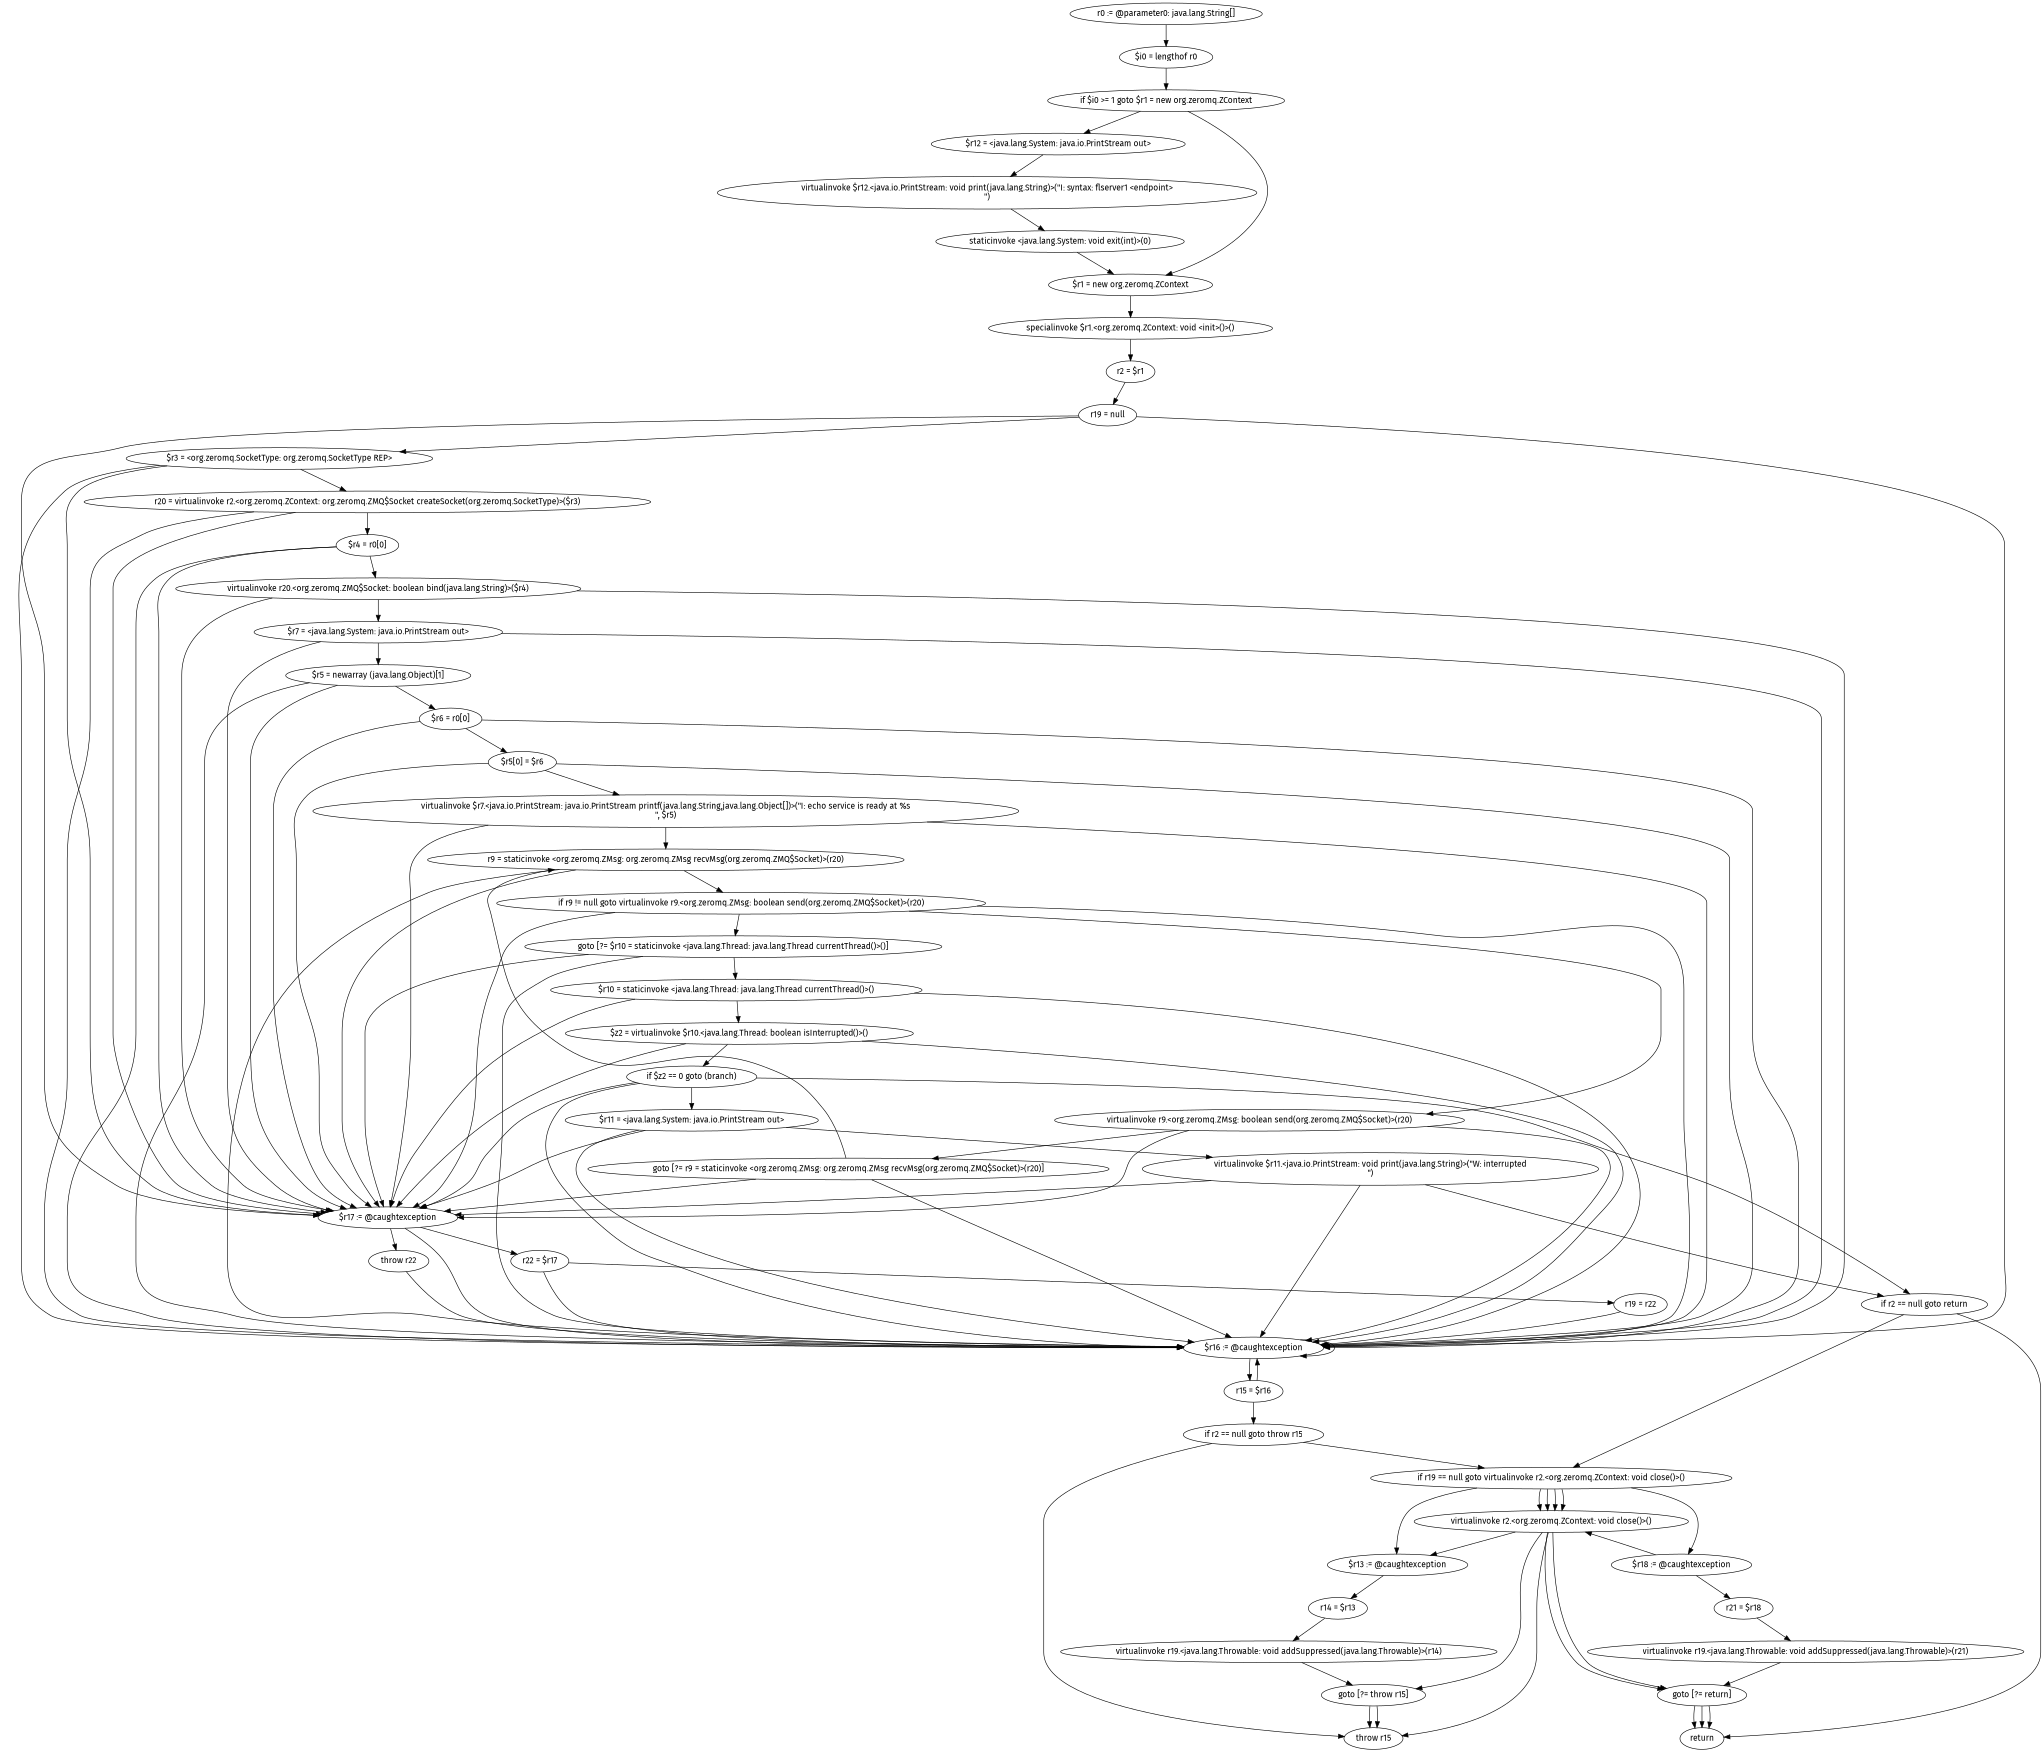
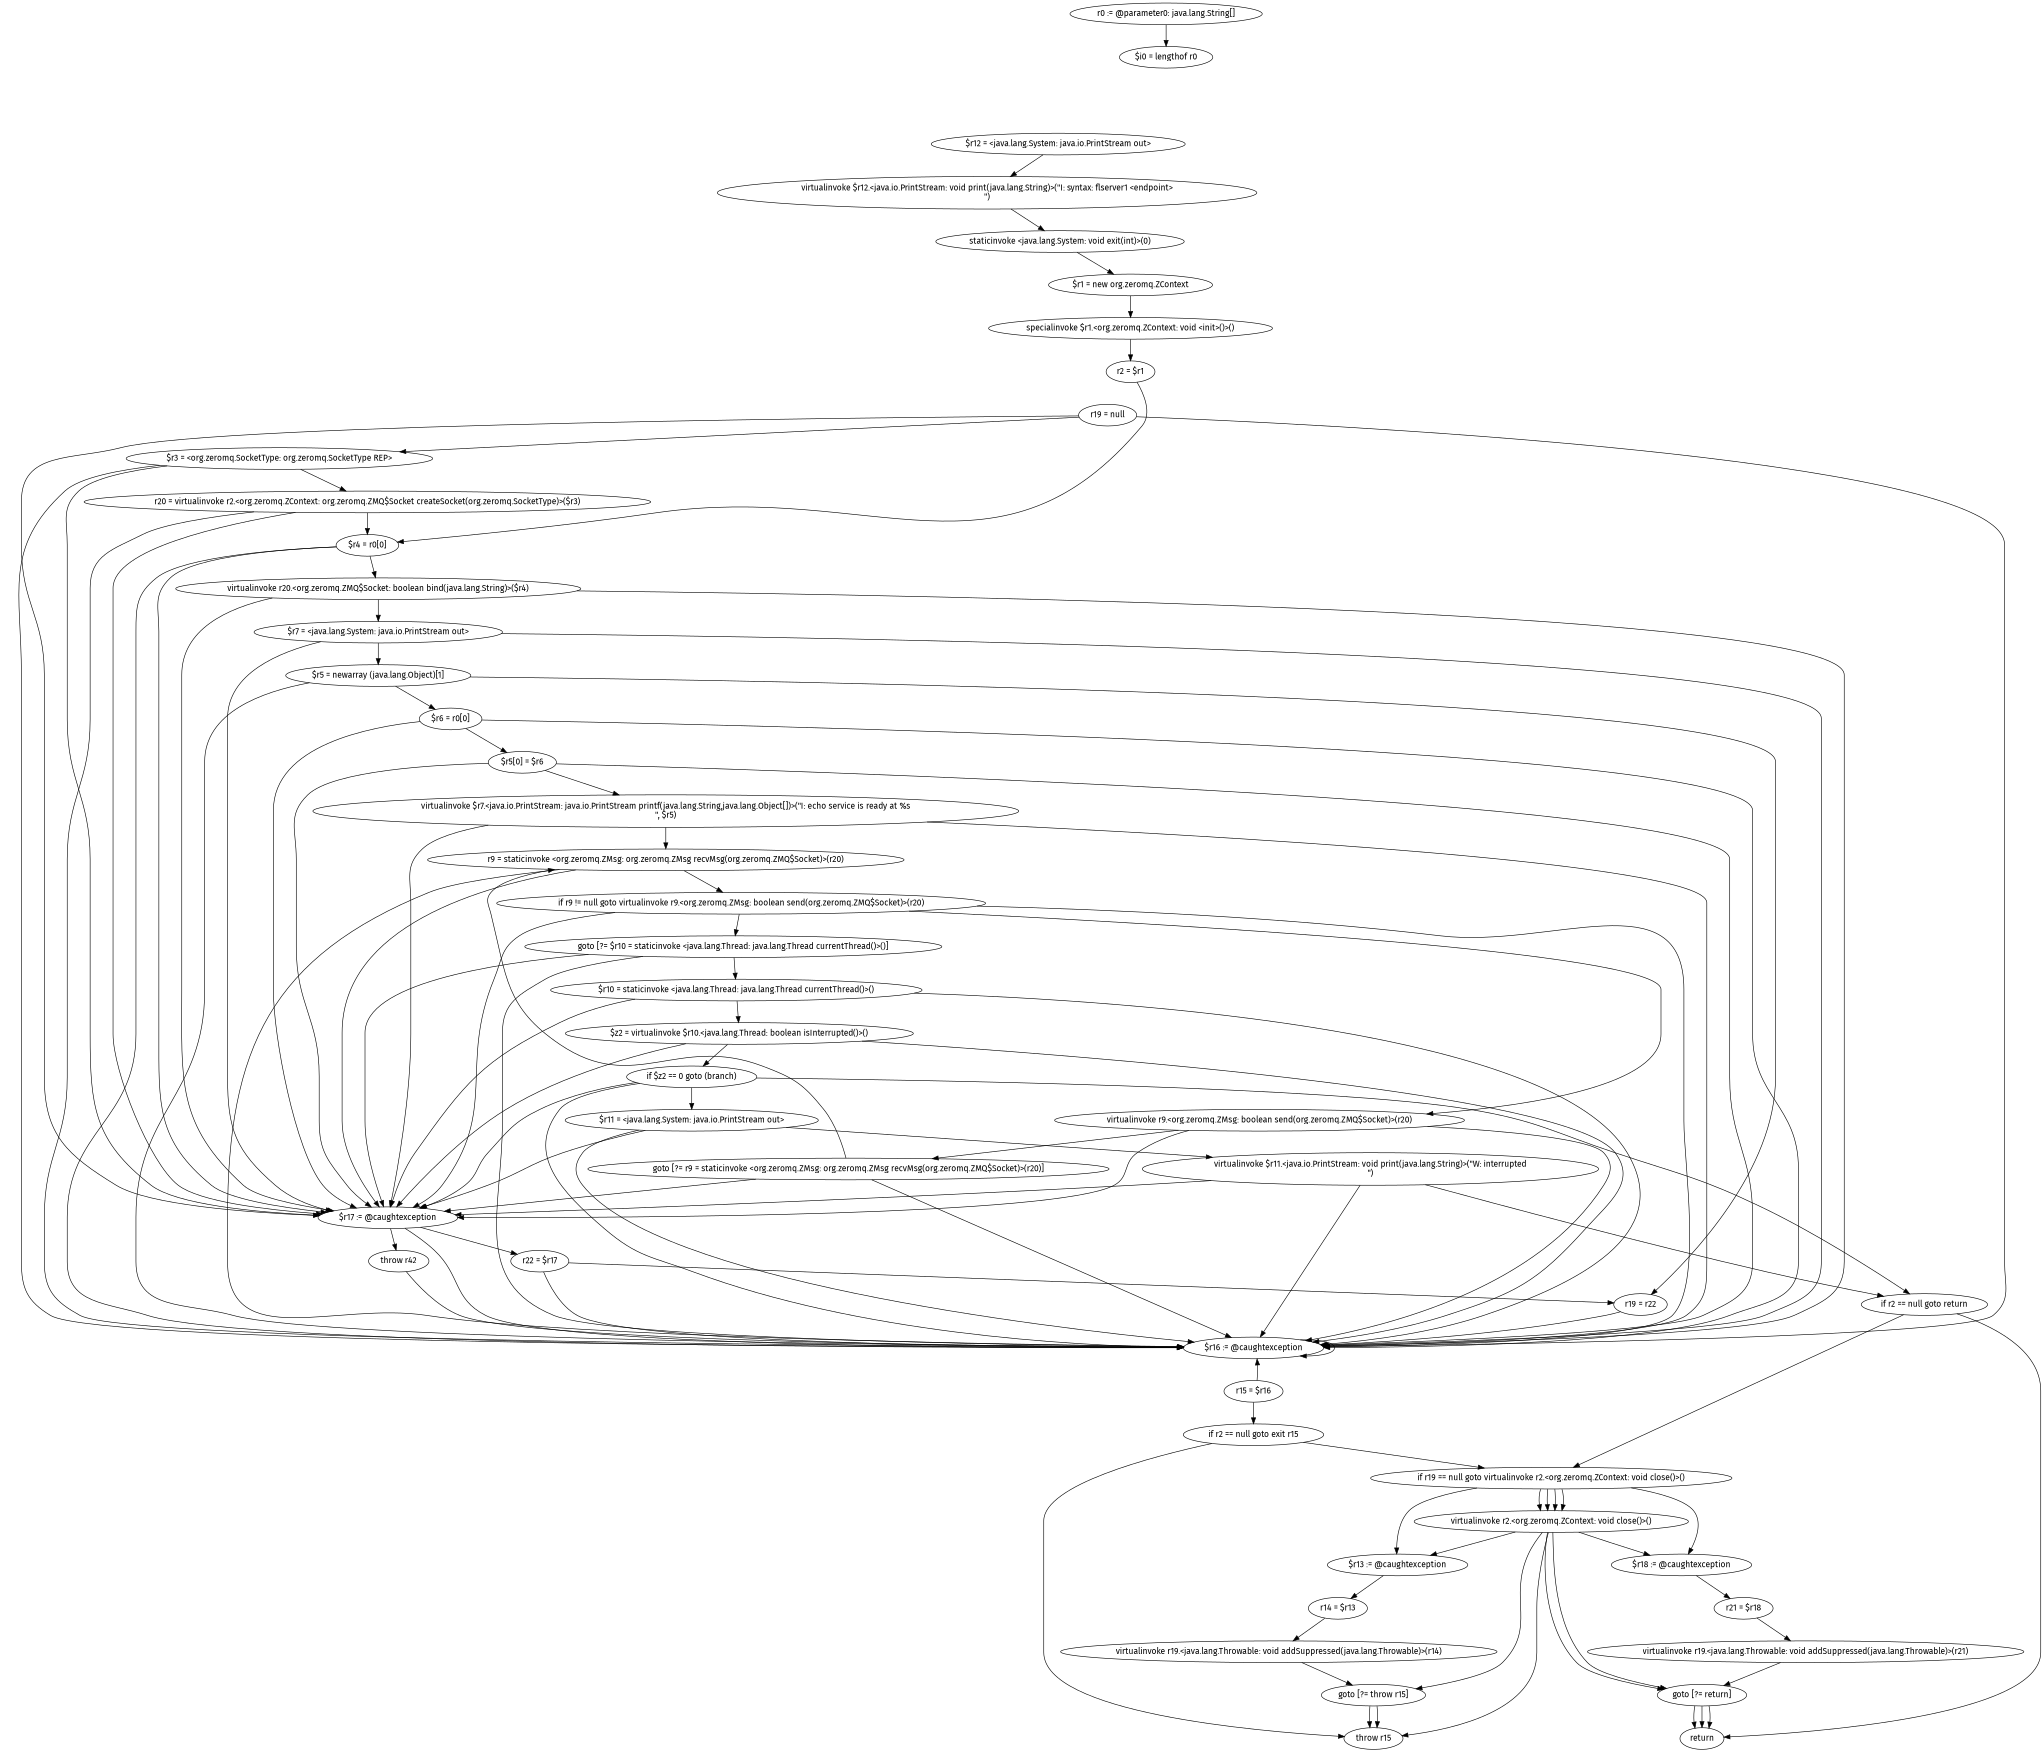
(1166, 101) -> none
(1121, 391) -> (810, 510)
(250, 941) -> (1409, 705)
(399, 1261) -> (399, 1261)
(1249, 1367) -> none
(1254, 1435) -> (1254, 1435)
(1623, 1544) -> (1611, 1543)
